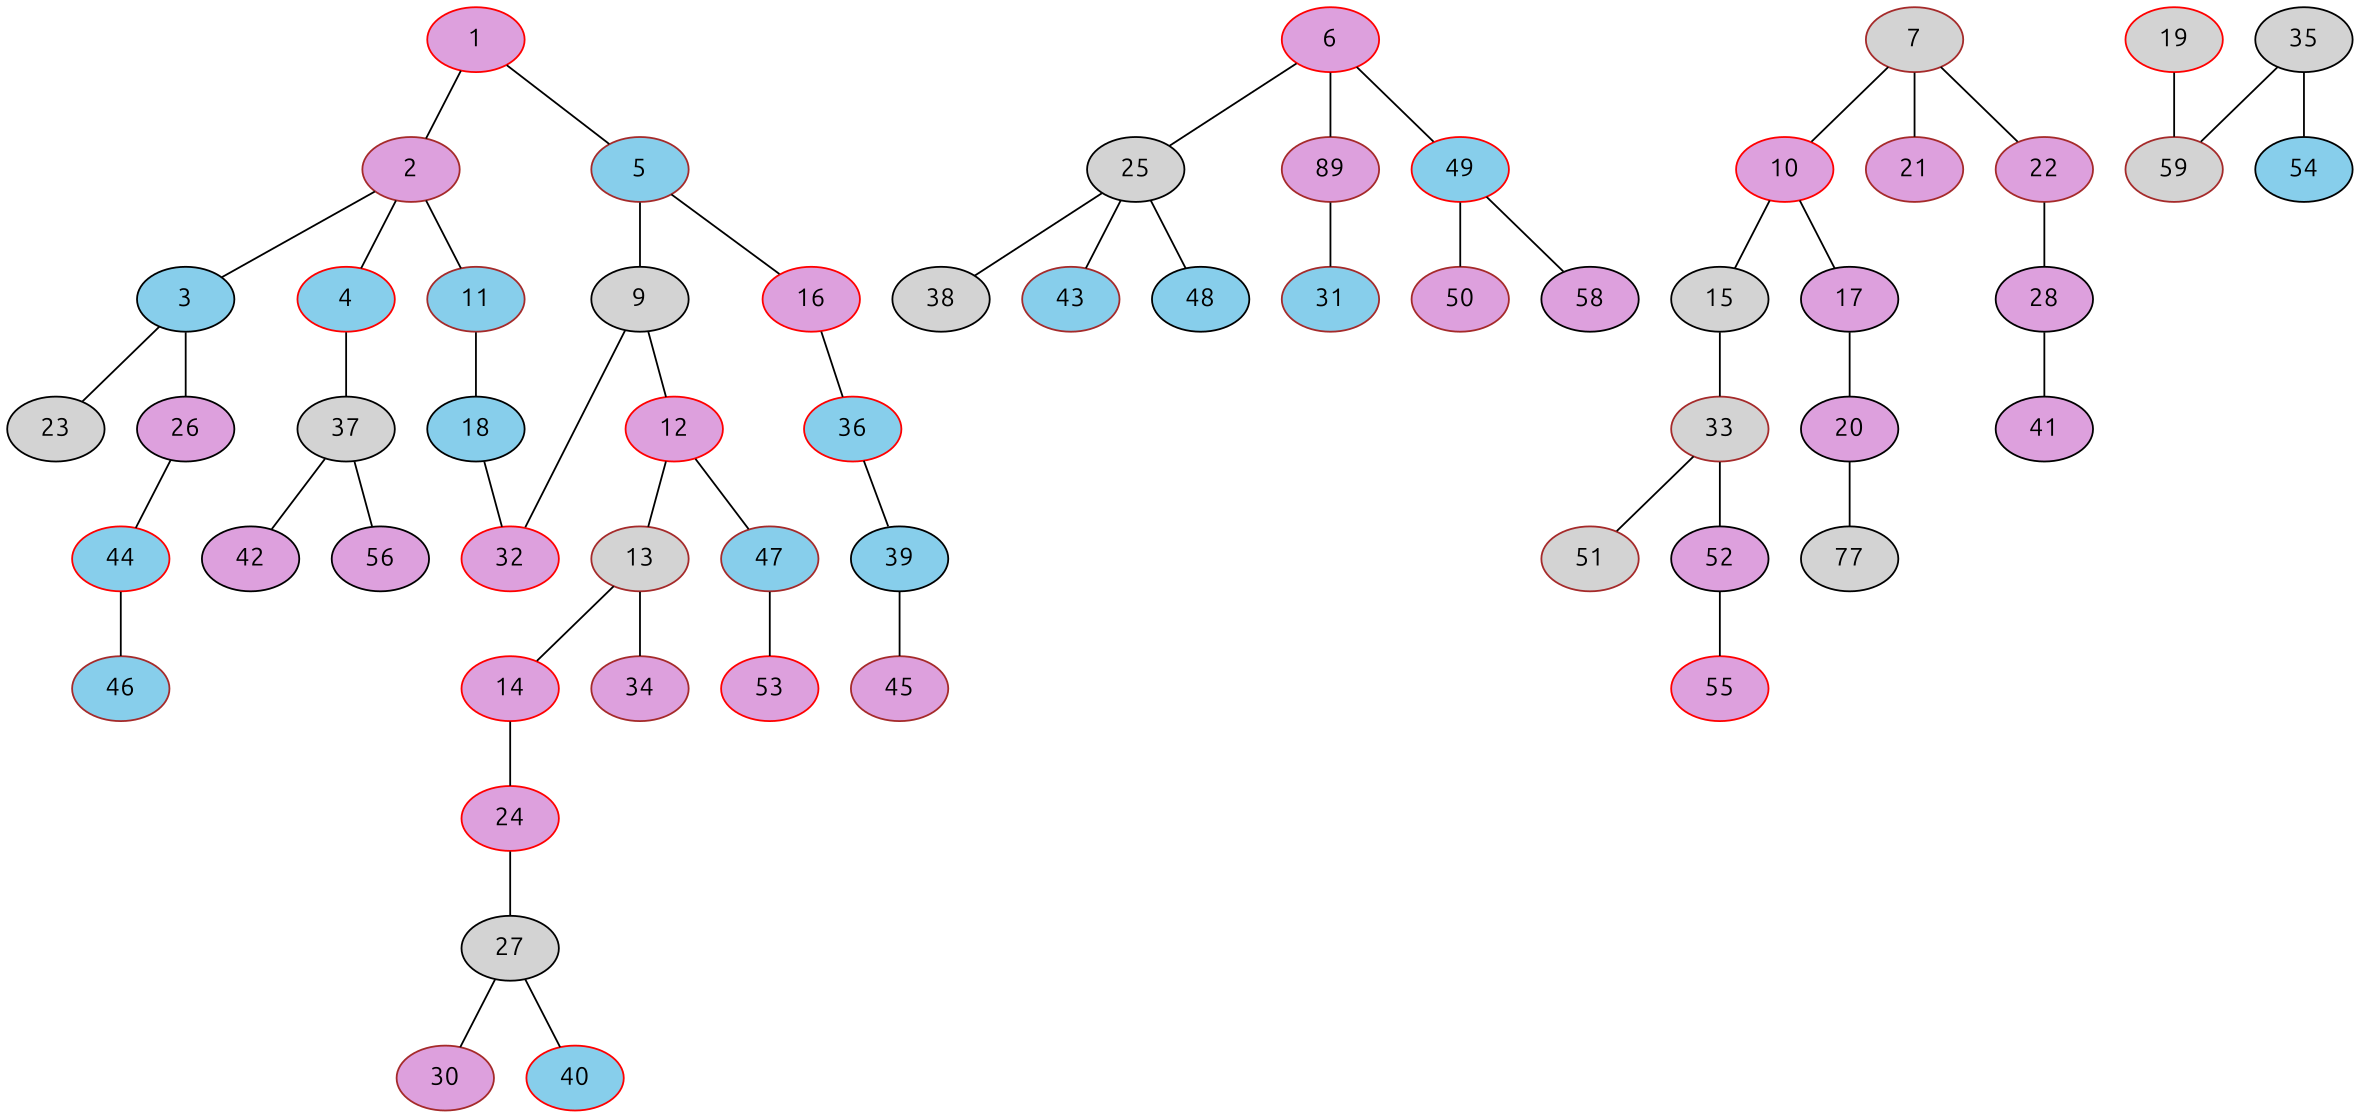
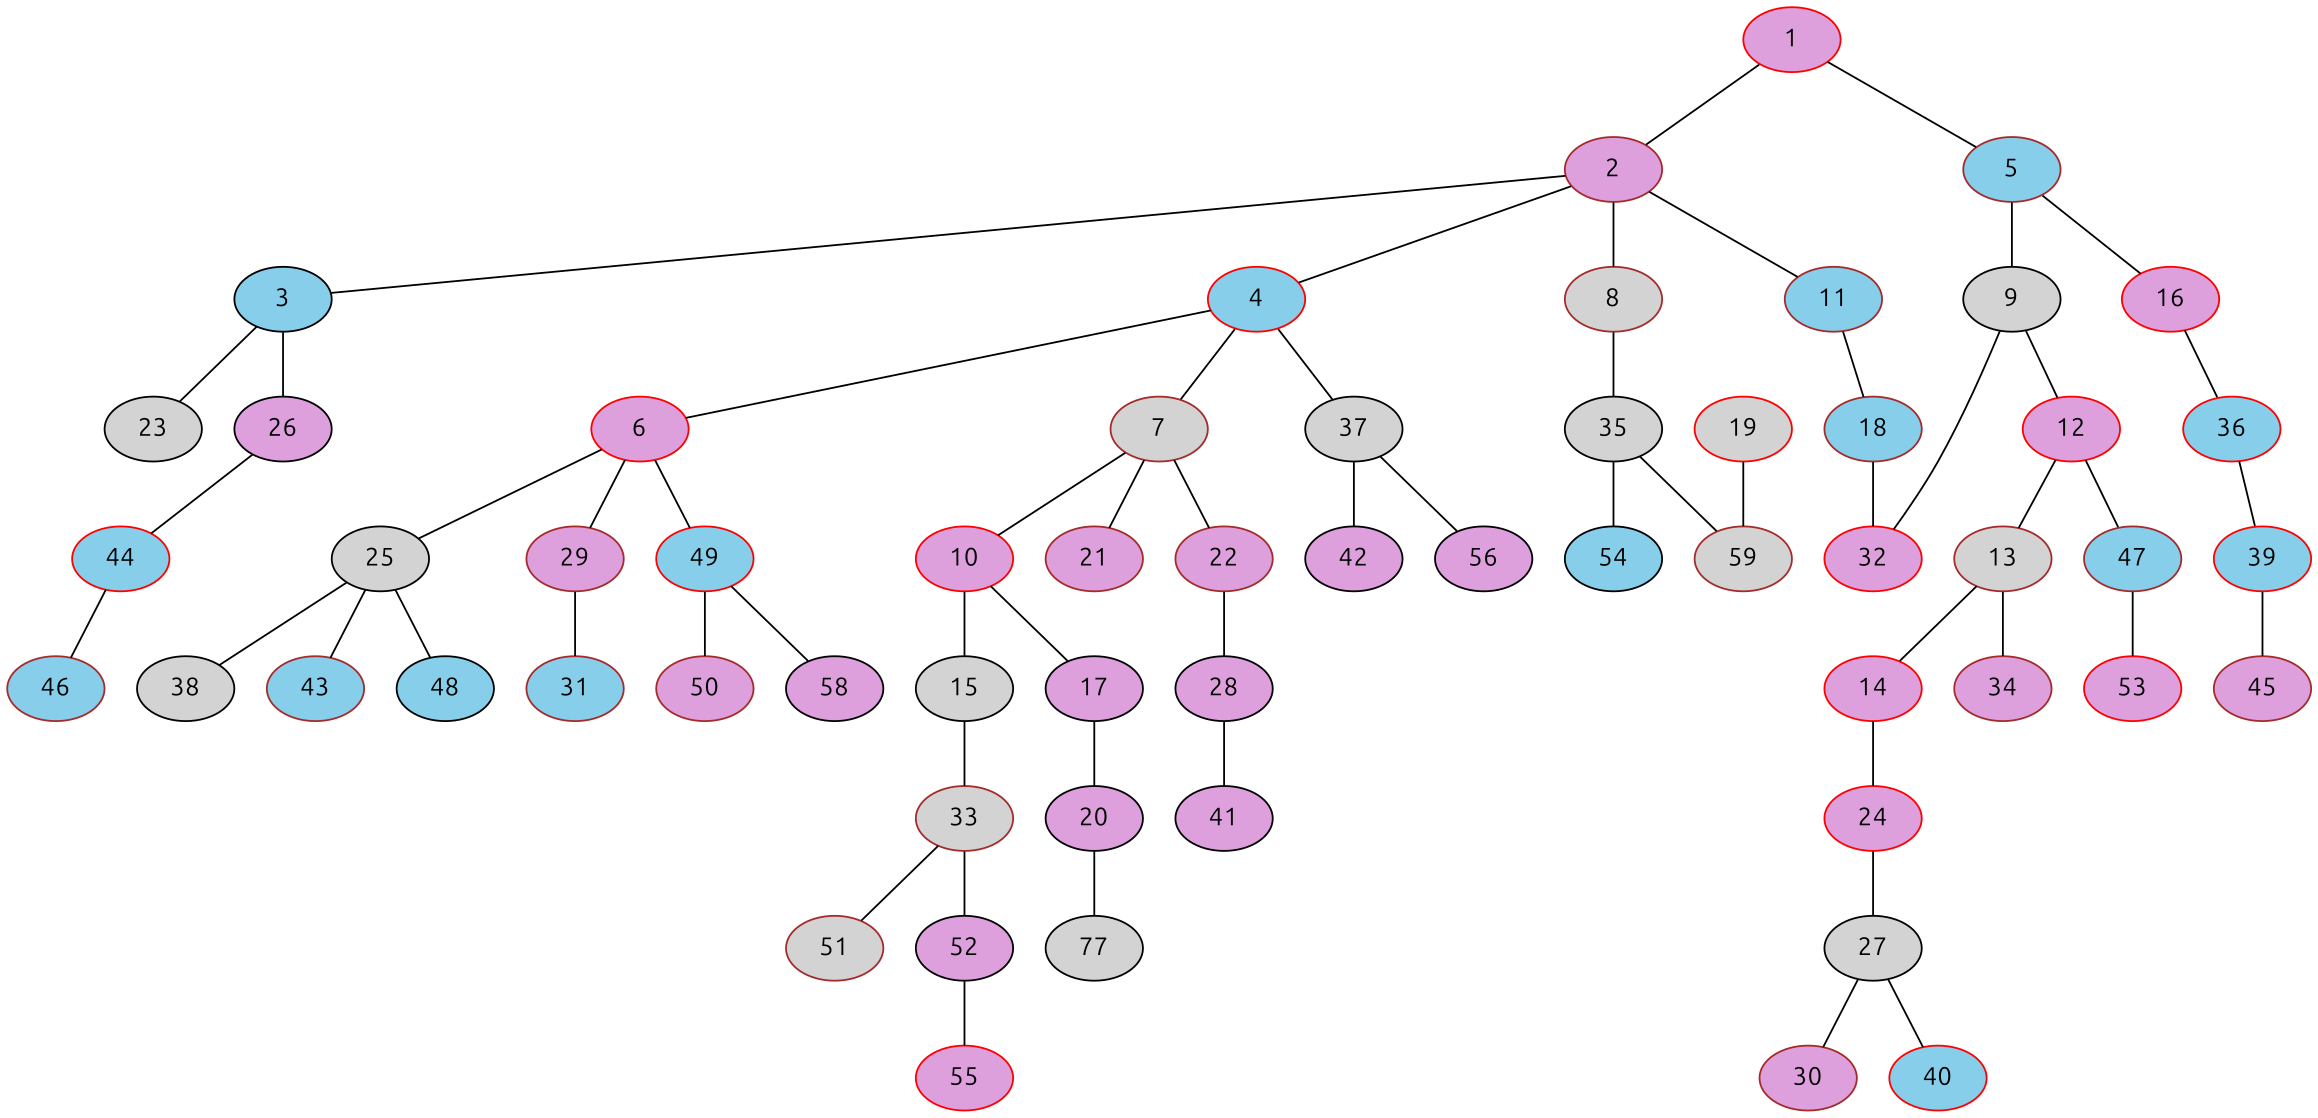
(1330, 169) -> (575, 559)
none -> (1613, 299)
none -> (948, 364)
none -> (1208, 364)
(476, 429) -> (1873, 429)
(900, 559) -> (2262, 559)
